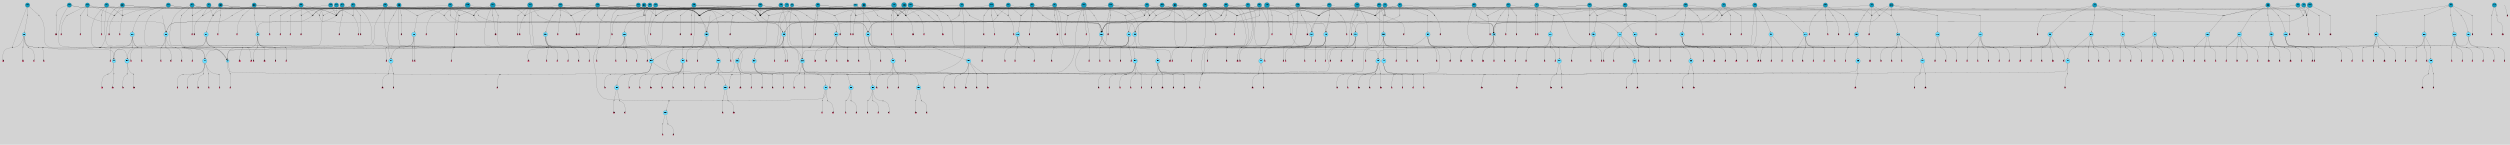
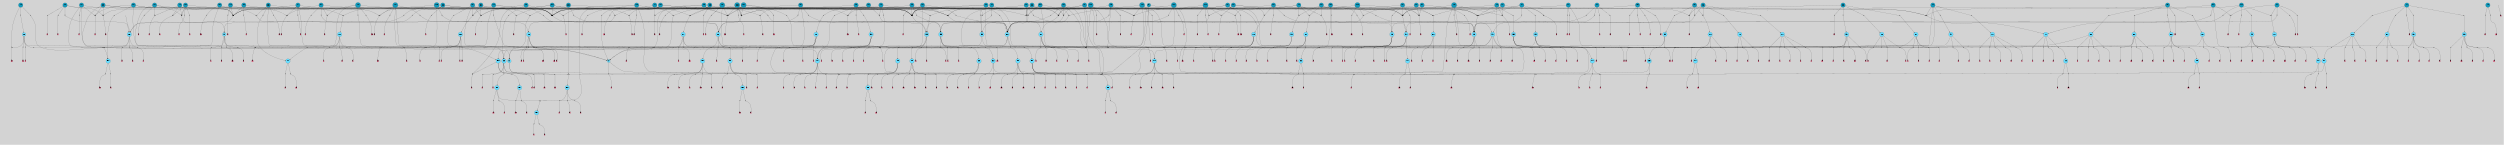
(856, 5) -> (298, 5)
none -> (992, 5)
(1494, 34) -> (1474, 34)
(1898, 34) -> (1710, 34)
